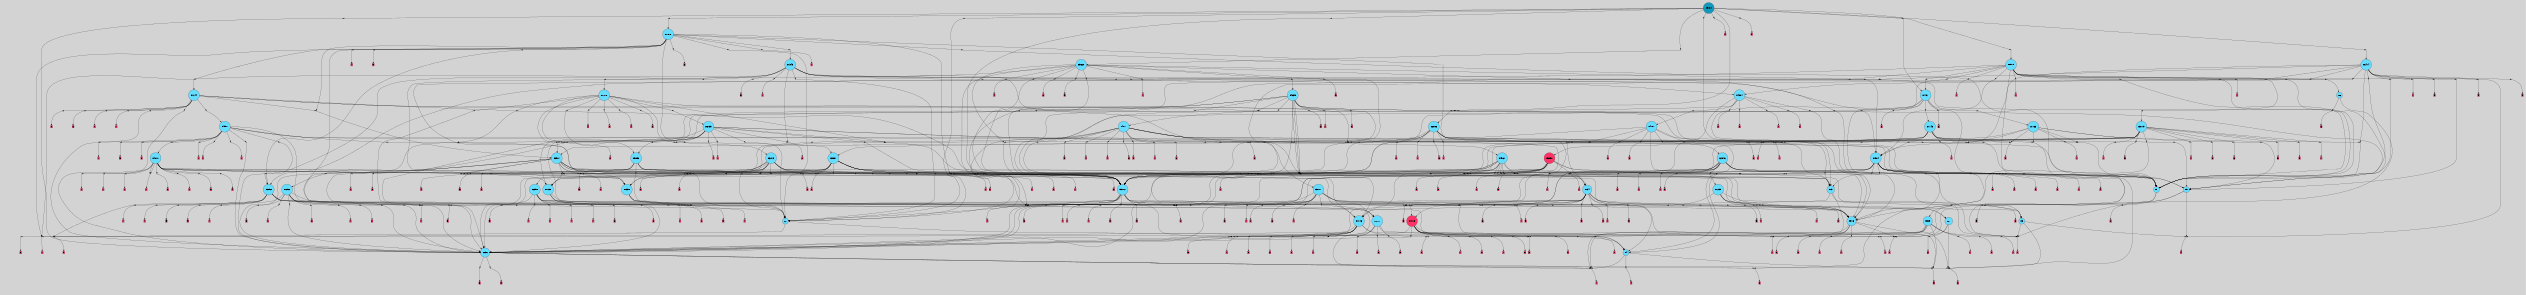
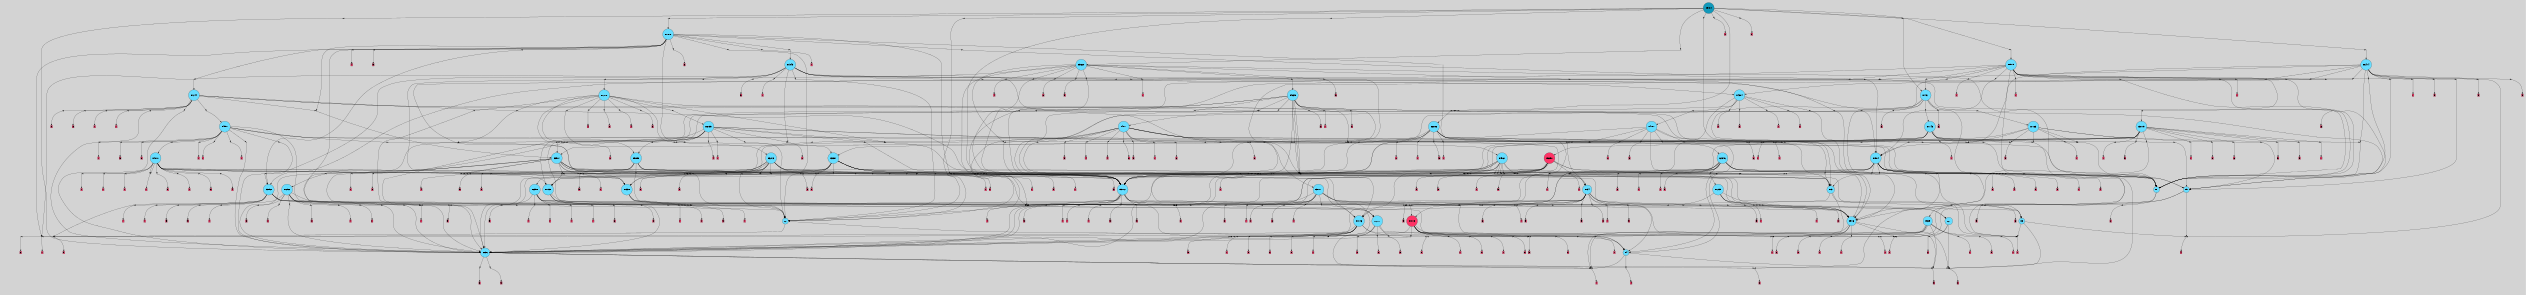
(2339, 95) -> none
